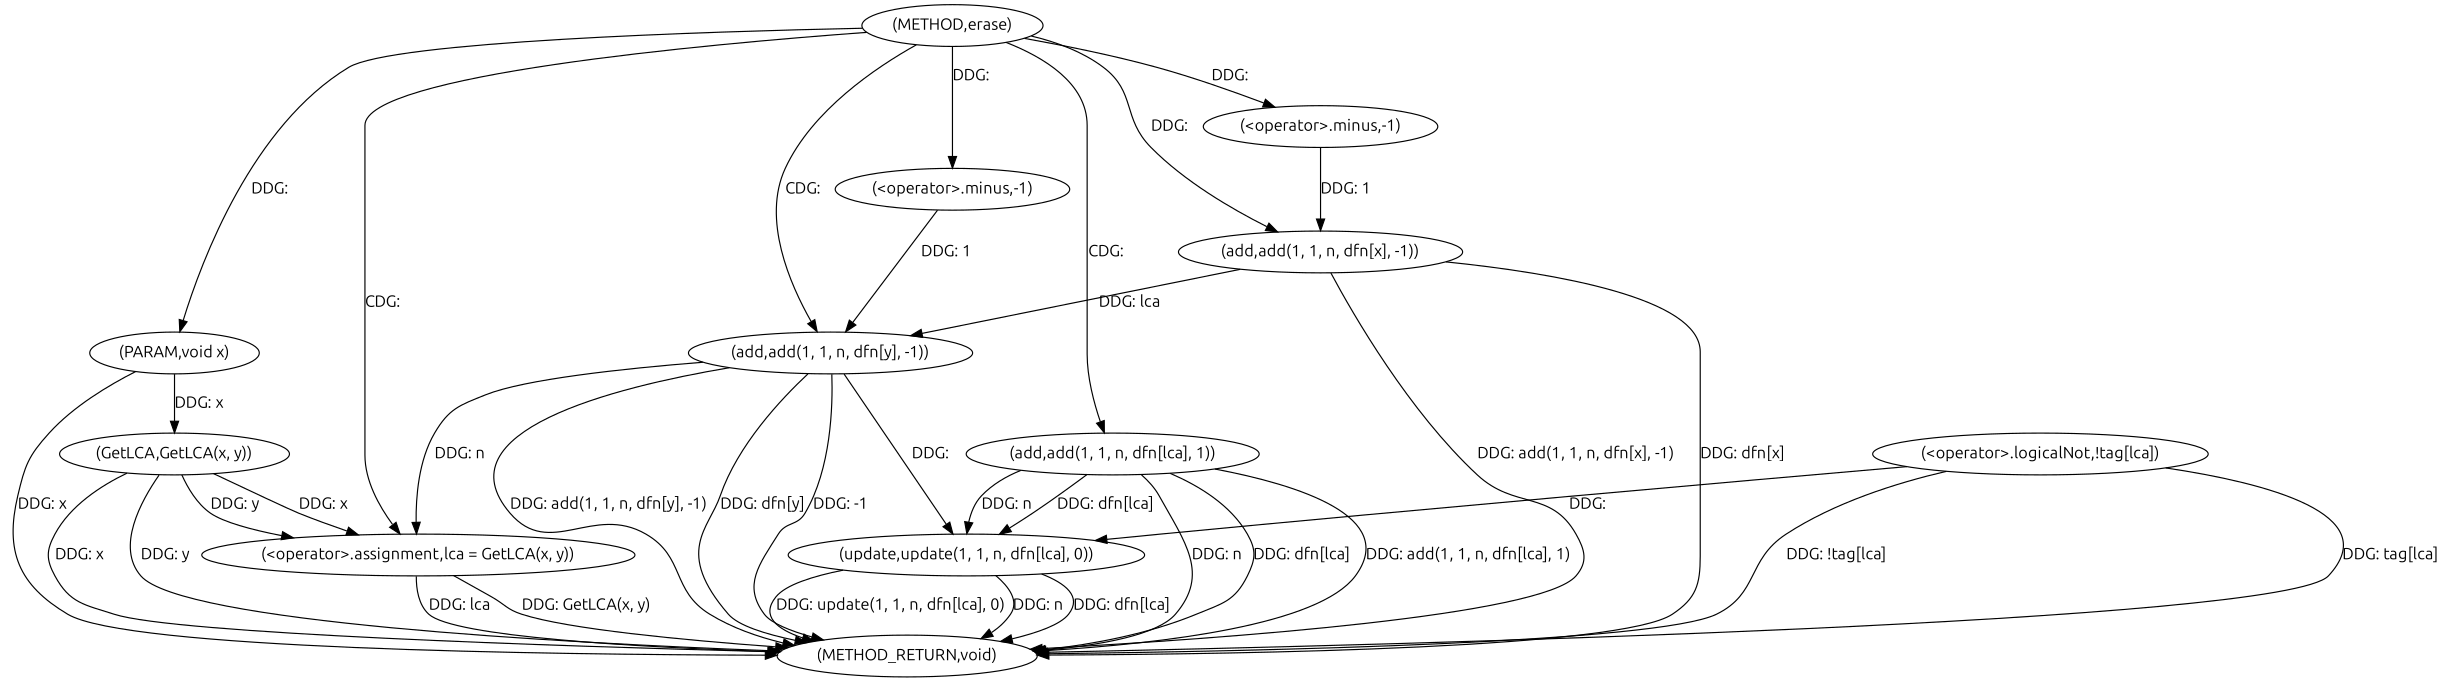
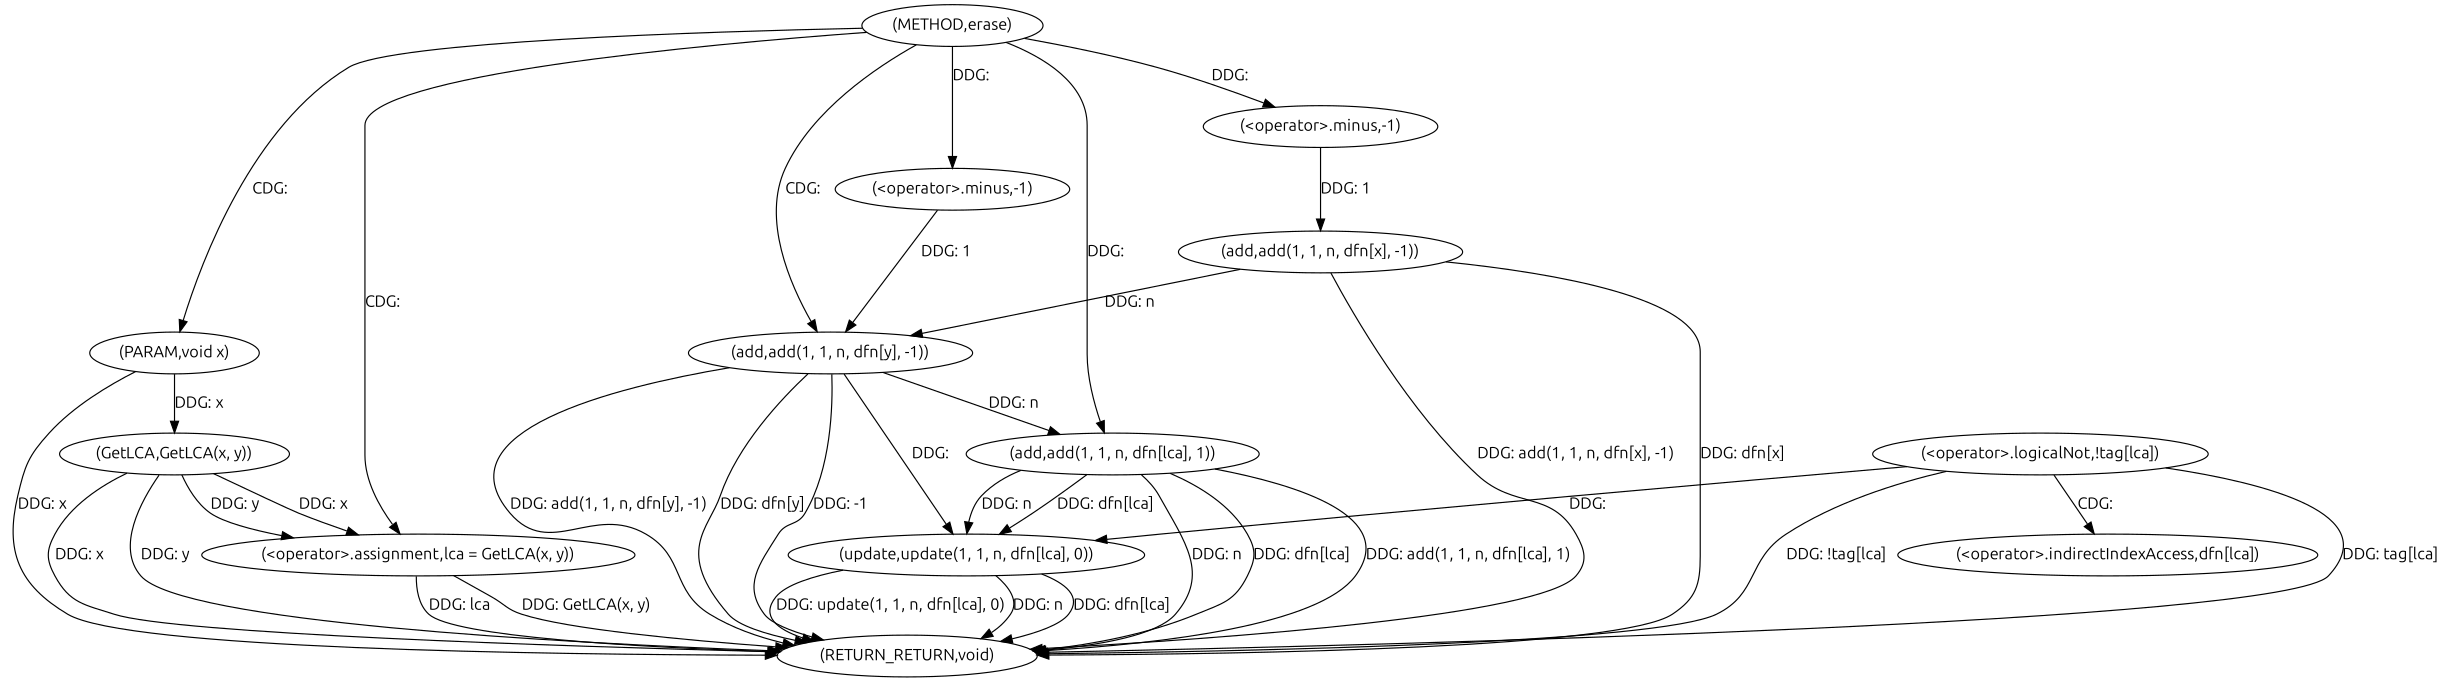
(1141, 135) -> none
(272, 189) -> (272, 189)
(1108, 252) -> (1108, 252)
(1130, 302) -> (1130, 302)
(516, 386) -> (966, 402)
none -> (2108, 555)
(907, 656) -> (907, 656)
